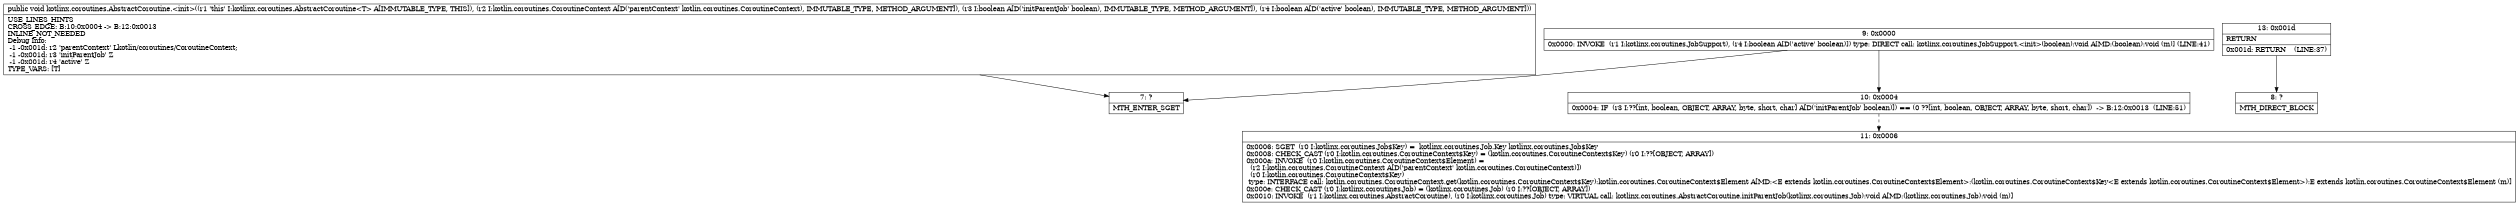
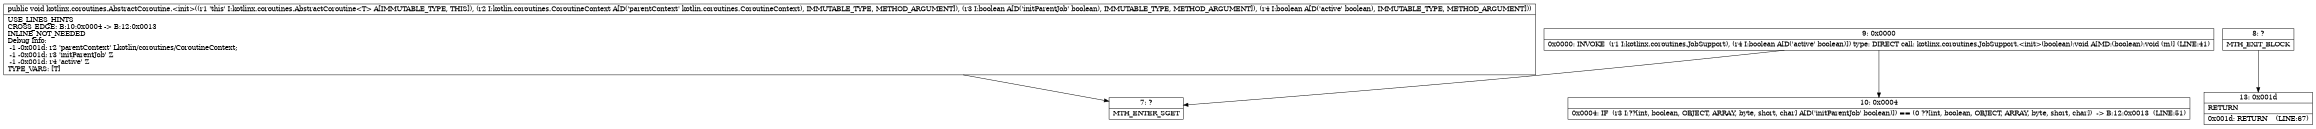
(2277, 50) -> (2258, 119)
(2277, 72) -> (2258, 69)
(2277, 108) -> (2258, 45)
(1879, 167) -> none
